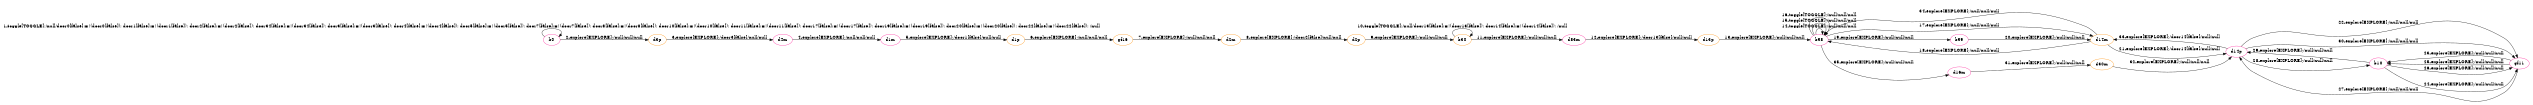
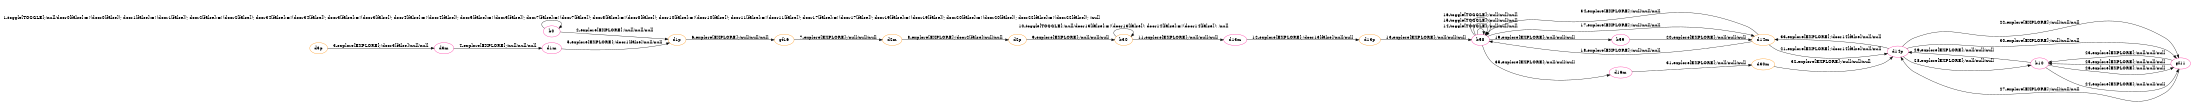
(603, 40) -> (613, 35)
(783, 40) -> (444, 48)
(1574, 40) -> (1235, 40)
